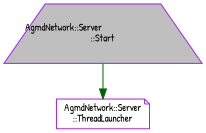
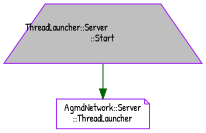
(103, 34) -> (103, 34)
